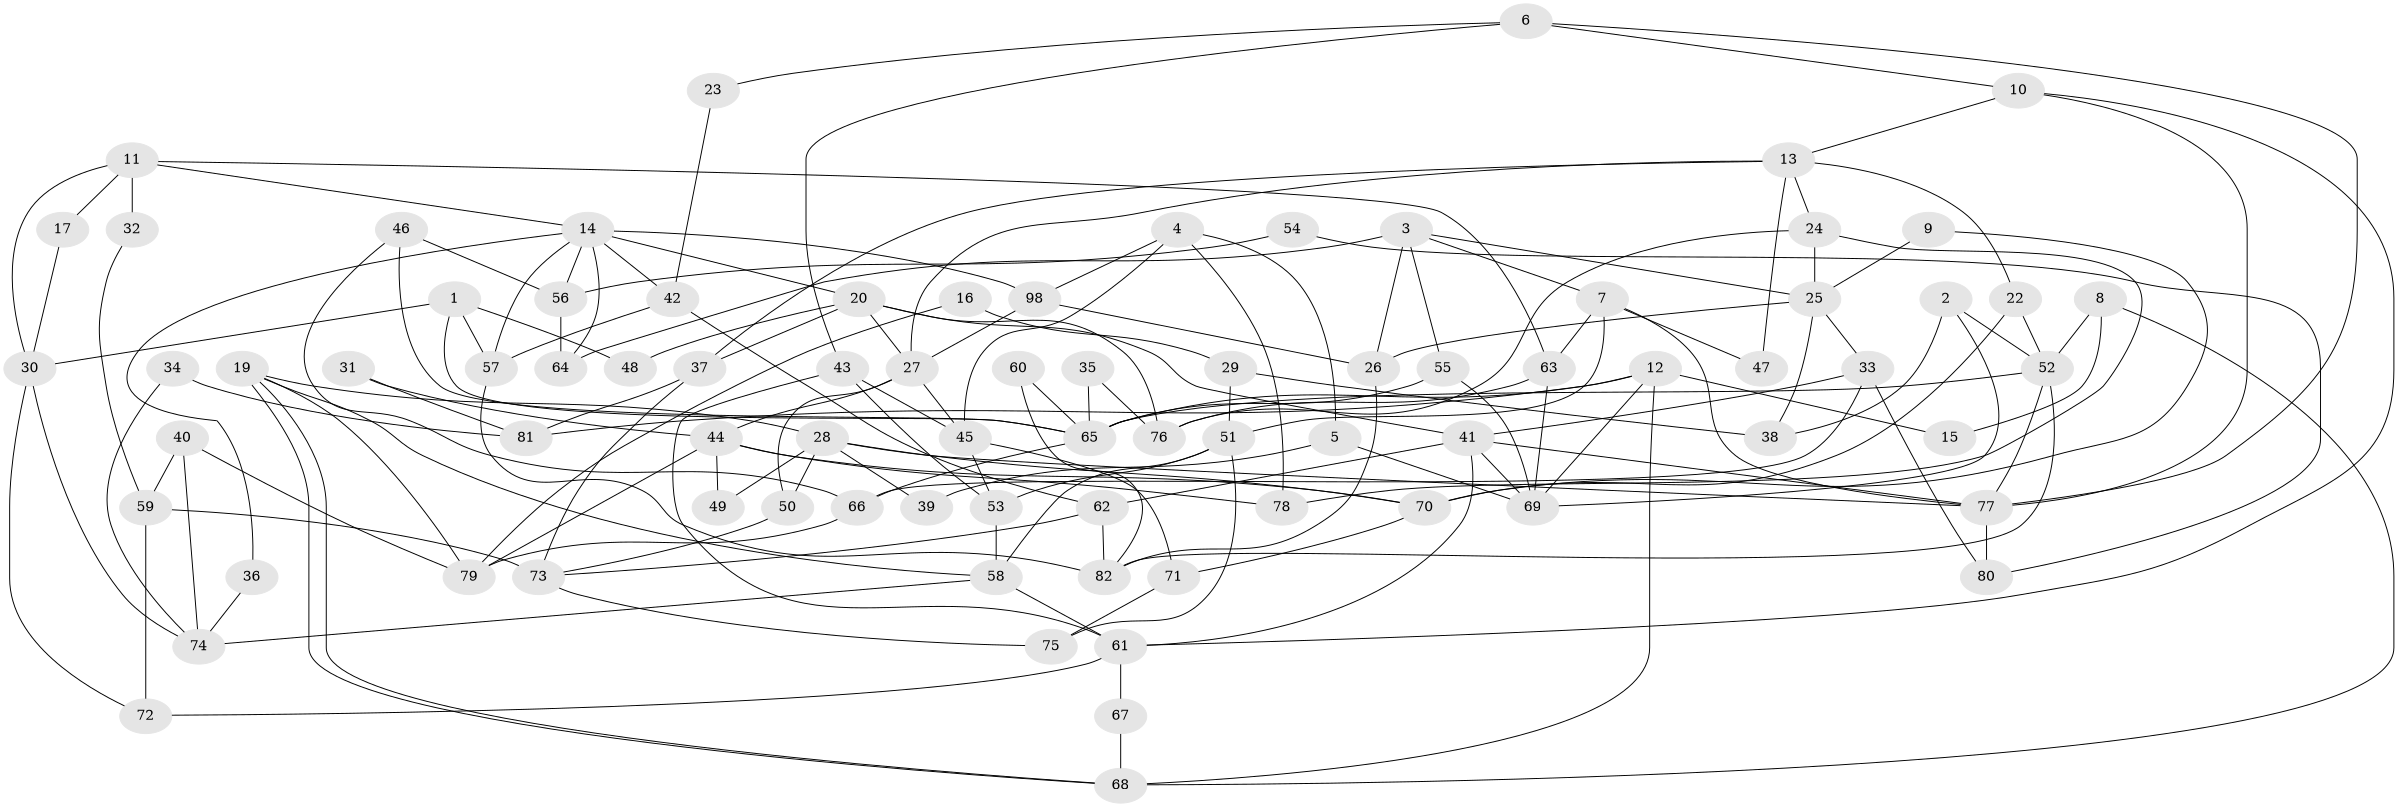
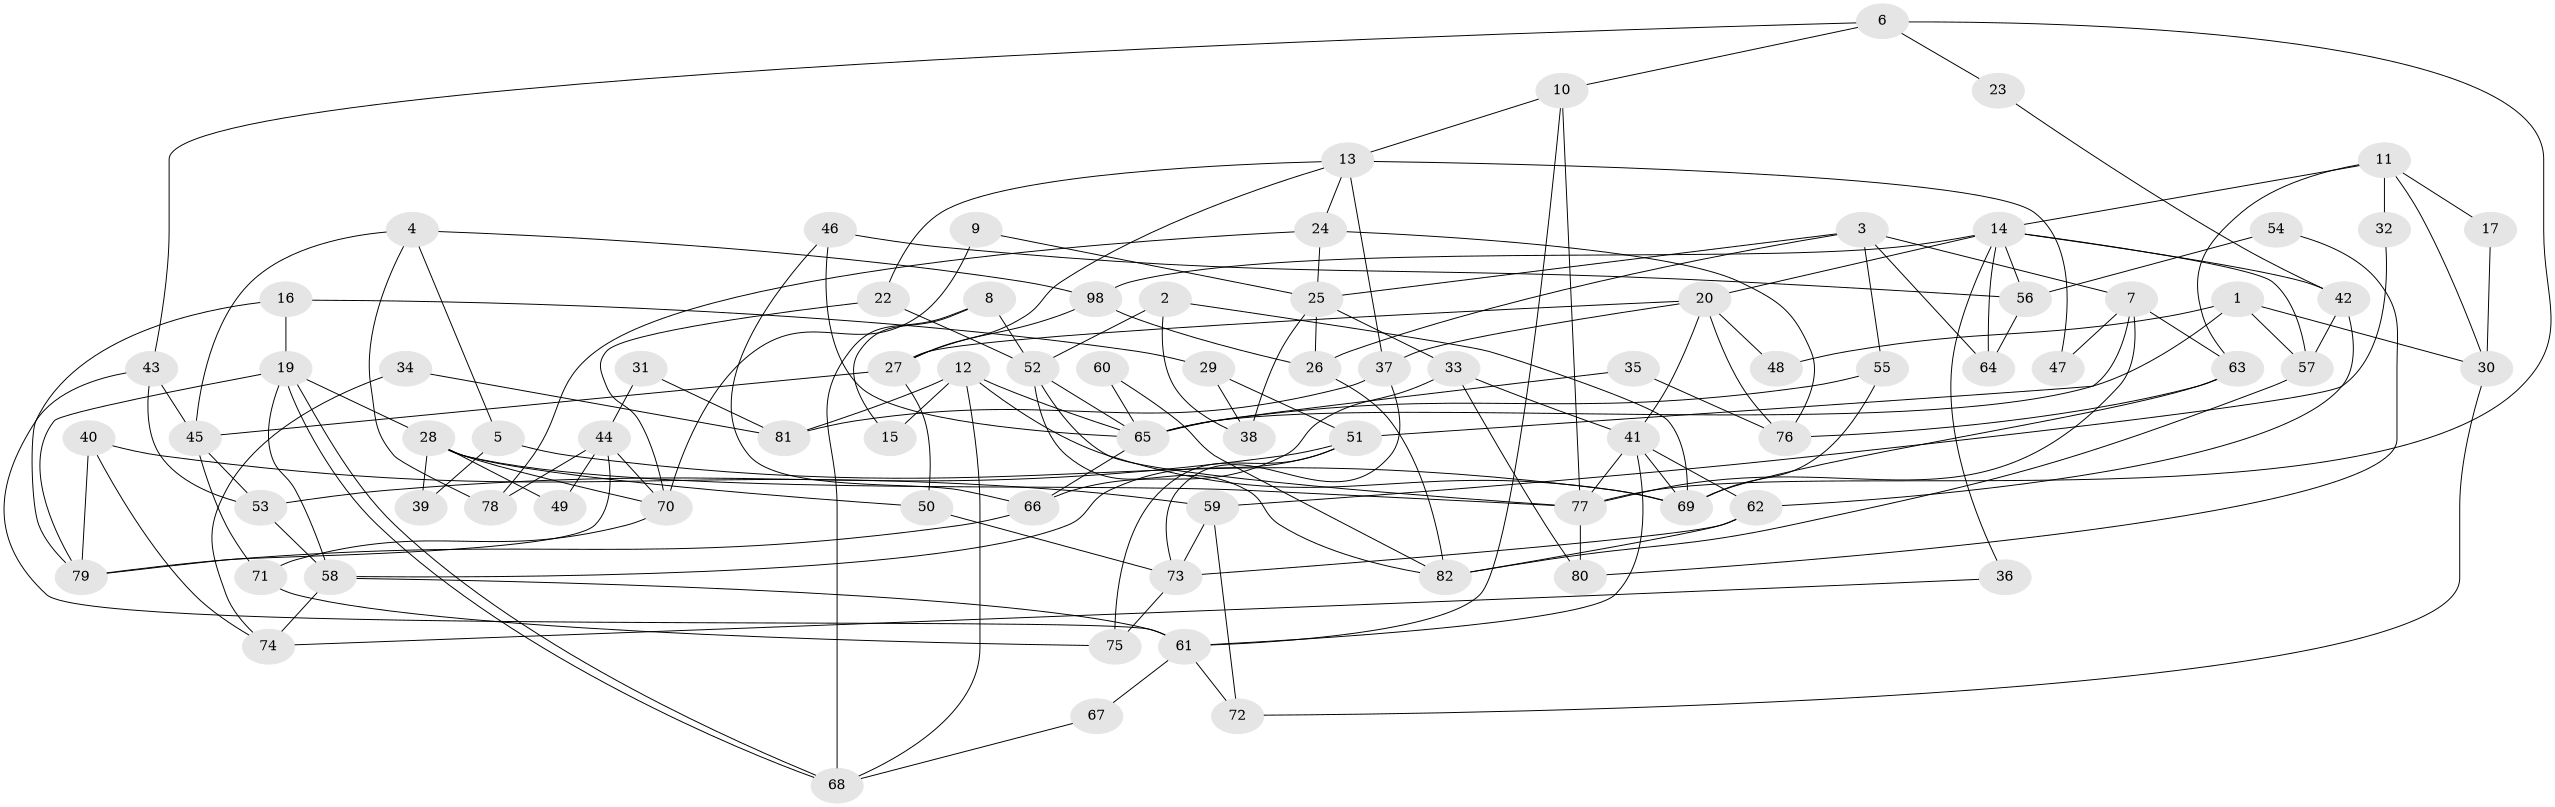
none -> (286, 334)
(815, 404) -> none
(81, 527) -> none
